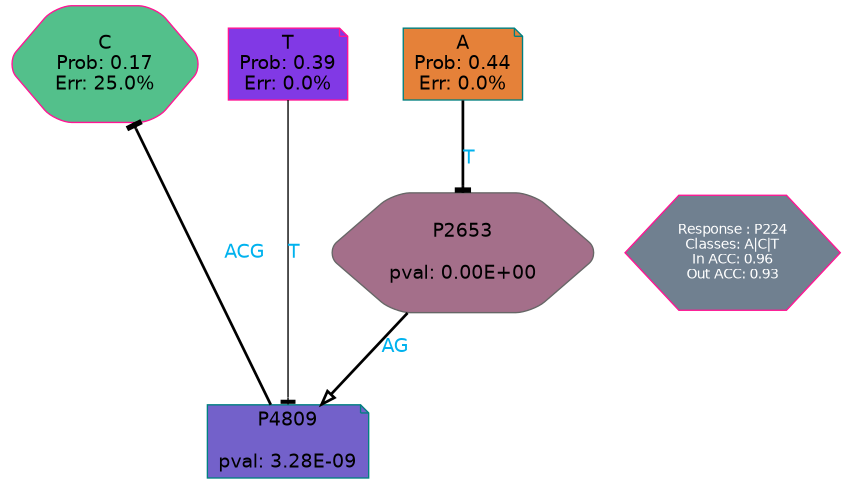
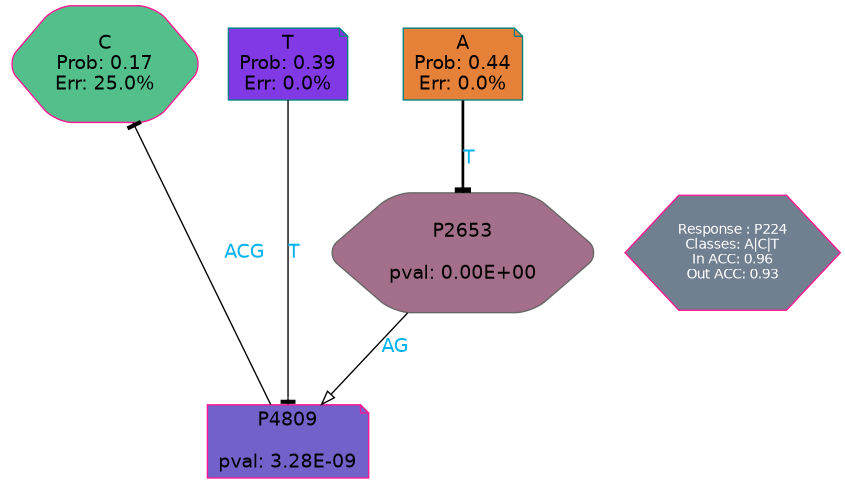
(288, 64) -> (288, 64)
(203, 267) -> (203, 267)
(369, 354) -> (369, 354)
(288, 441) -> (288, 441)
